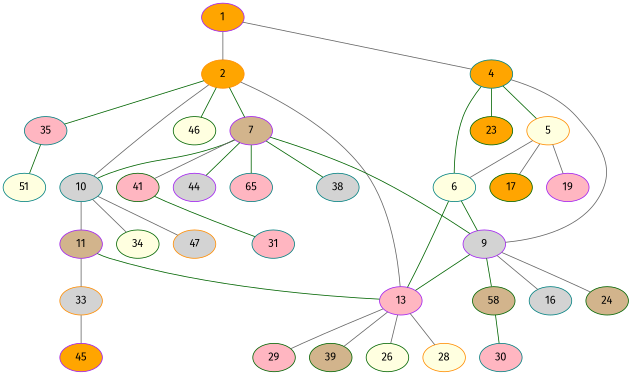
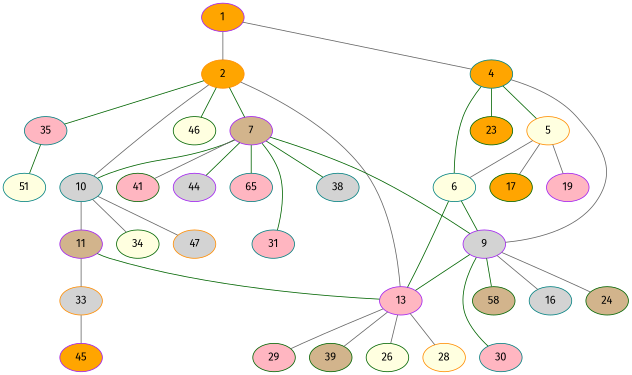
(204, 217) -> (282, 184)
(497, 329) -> (463, 305)
